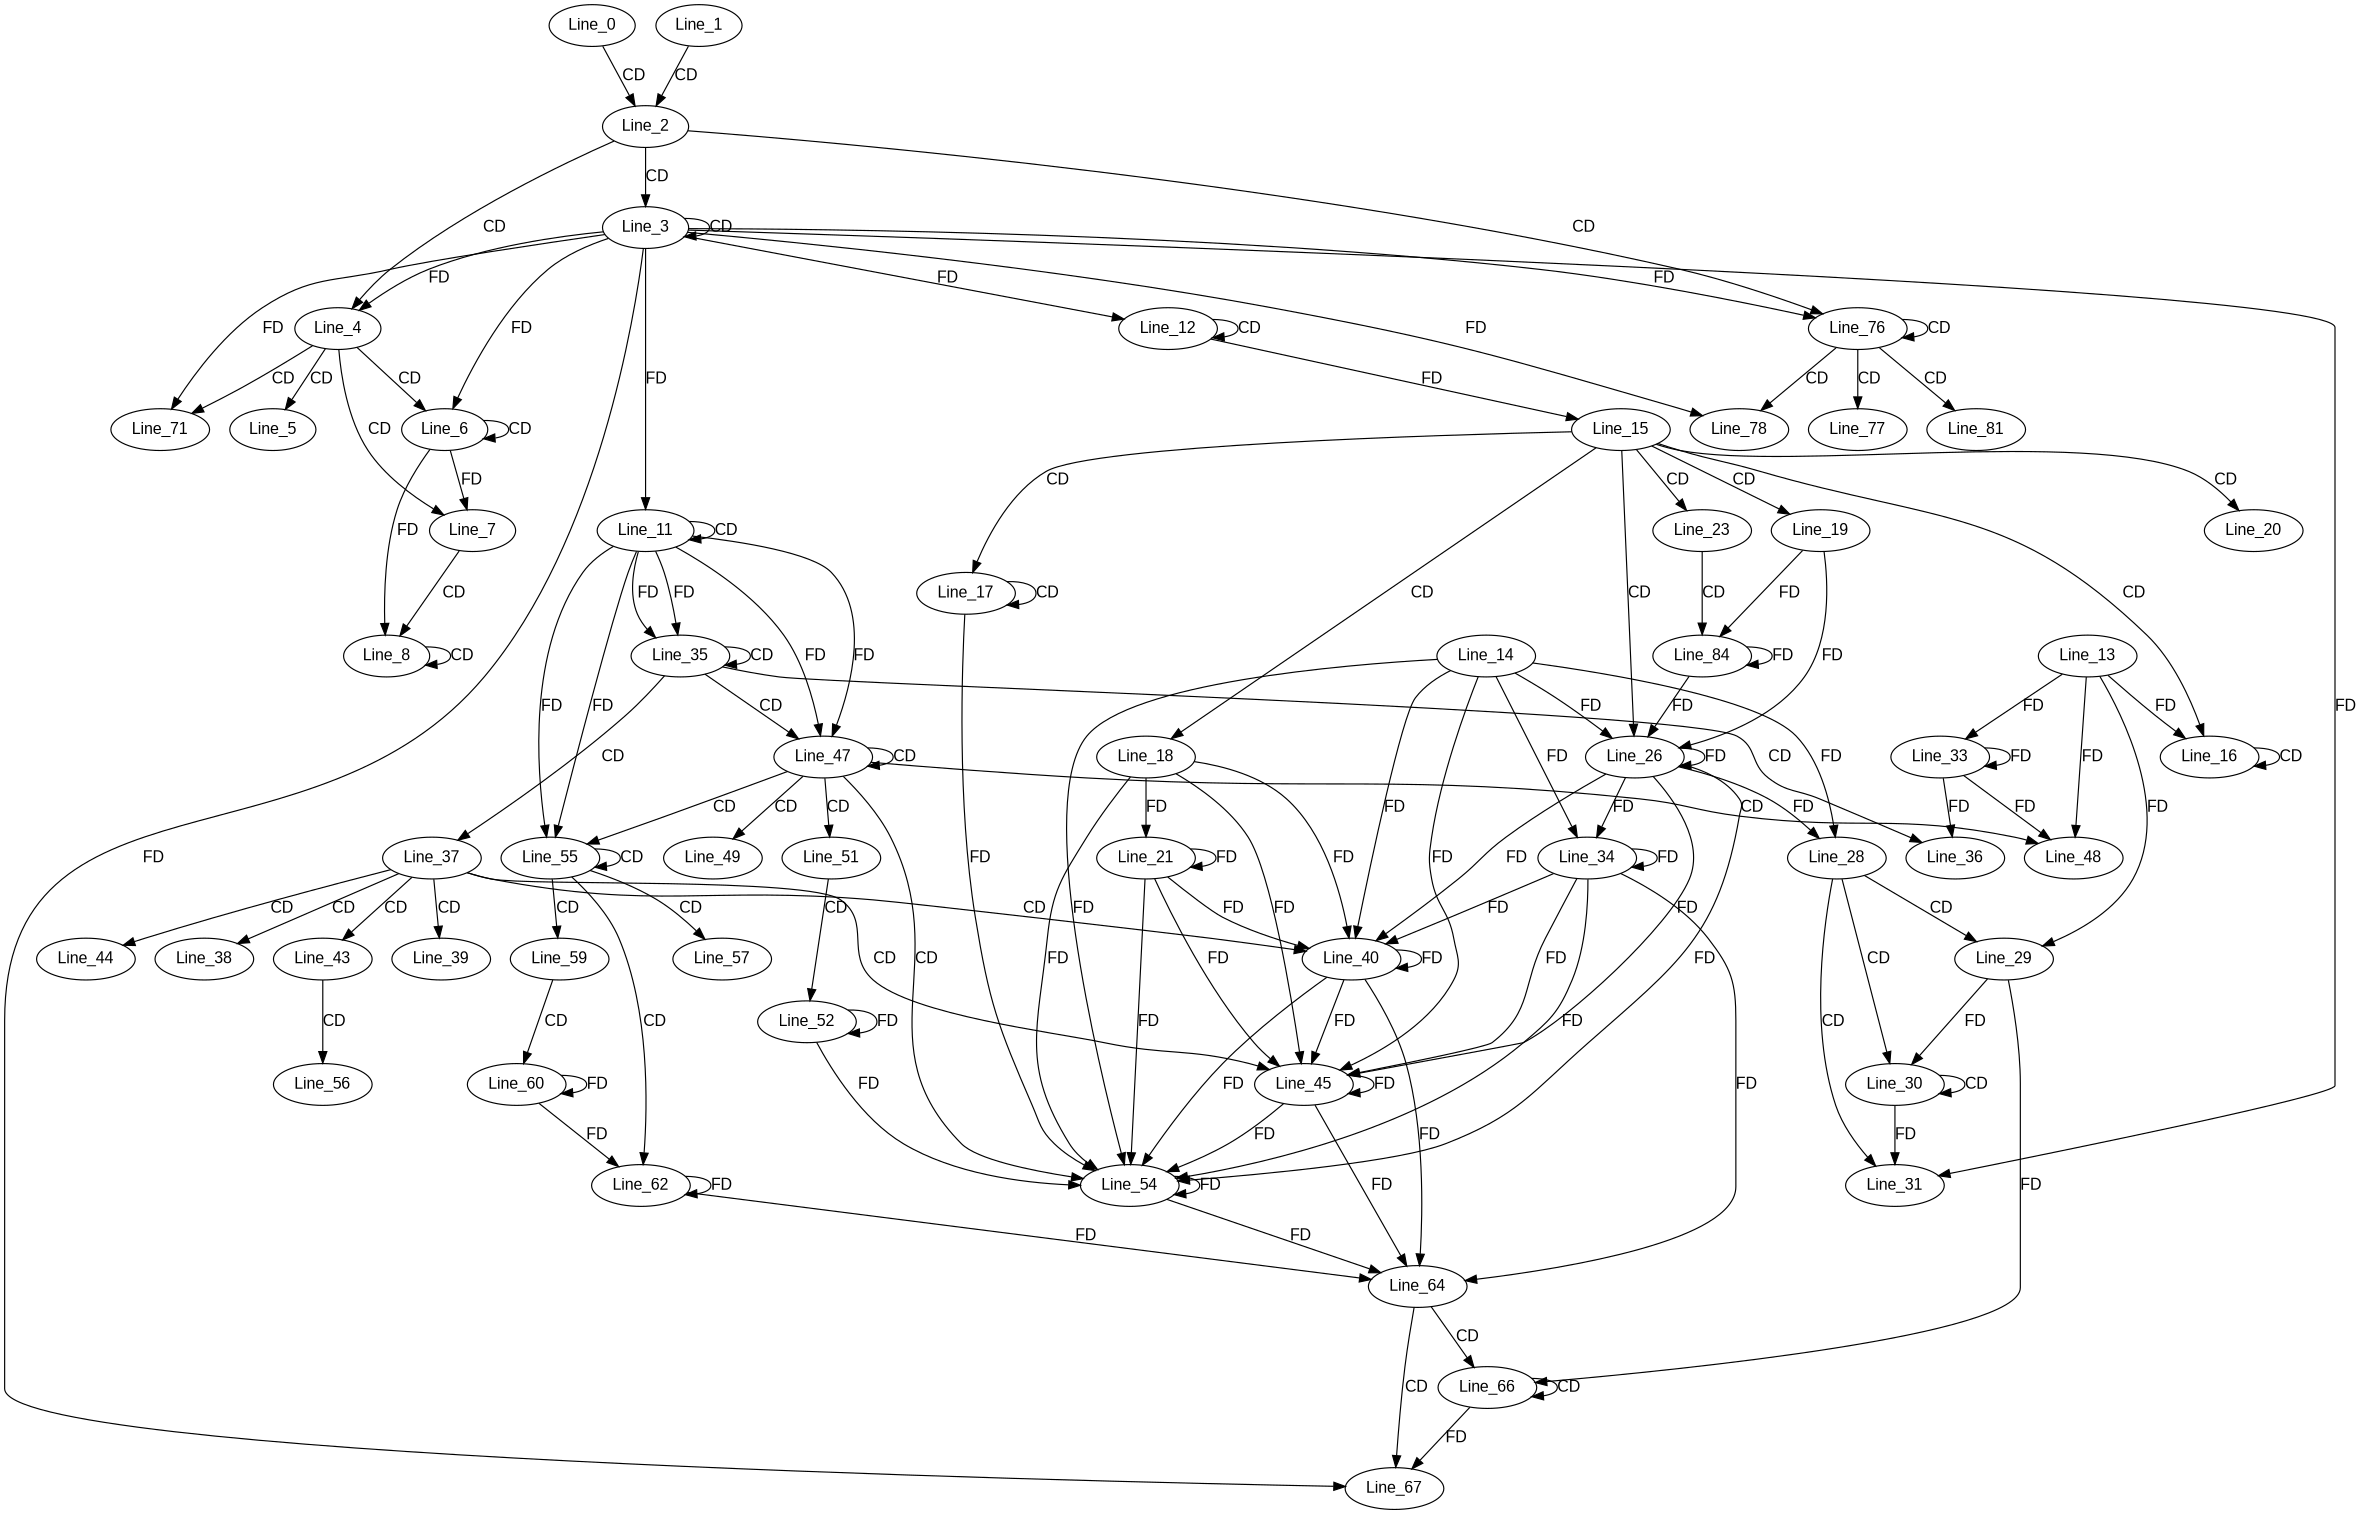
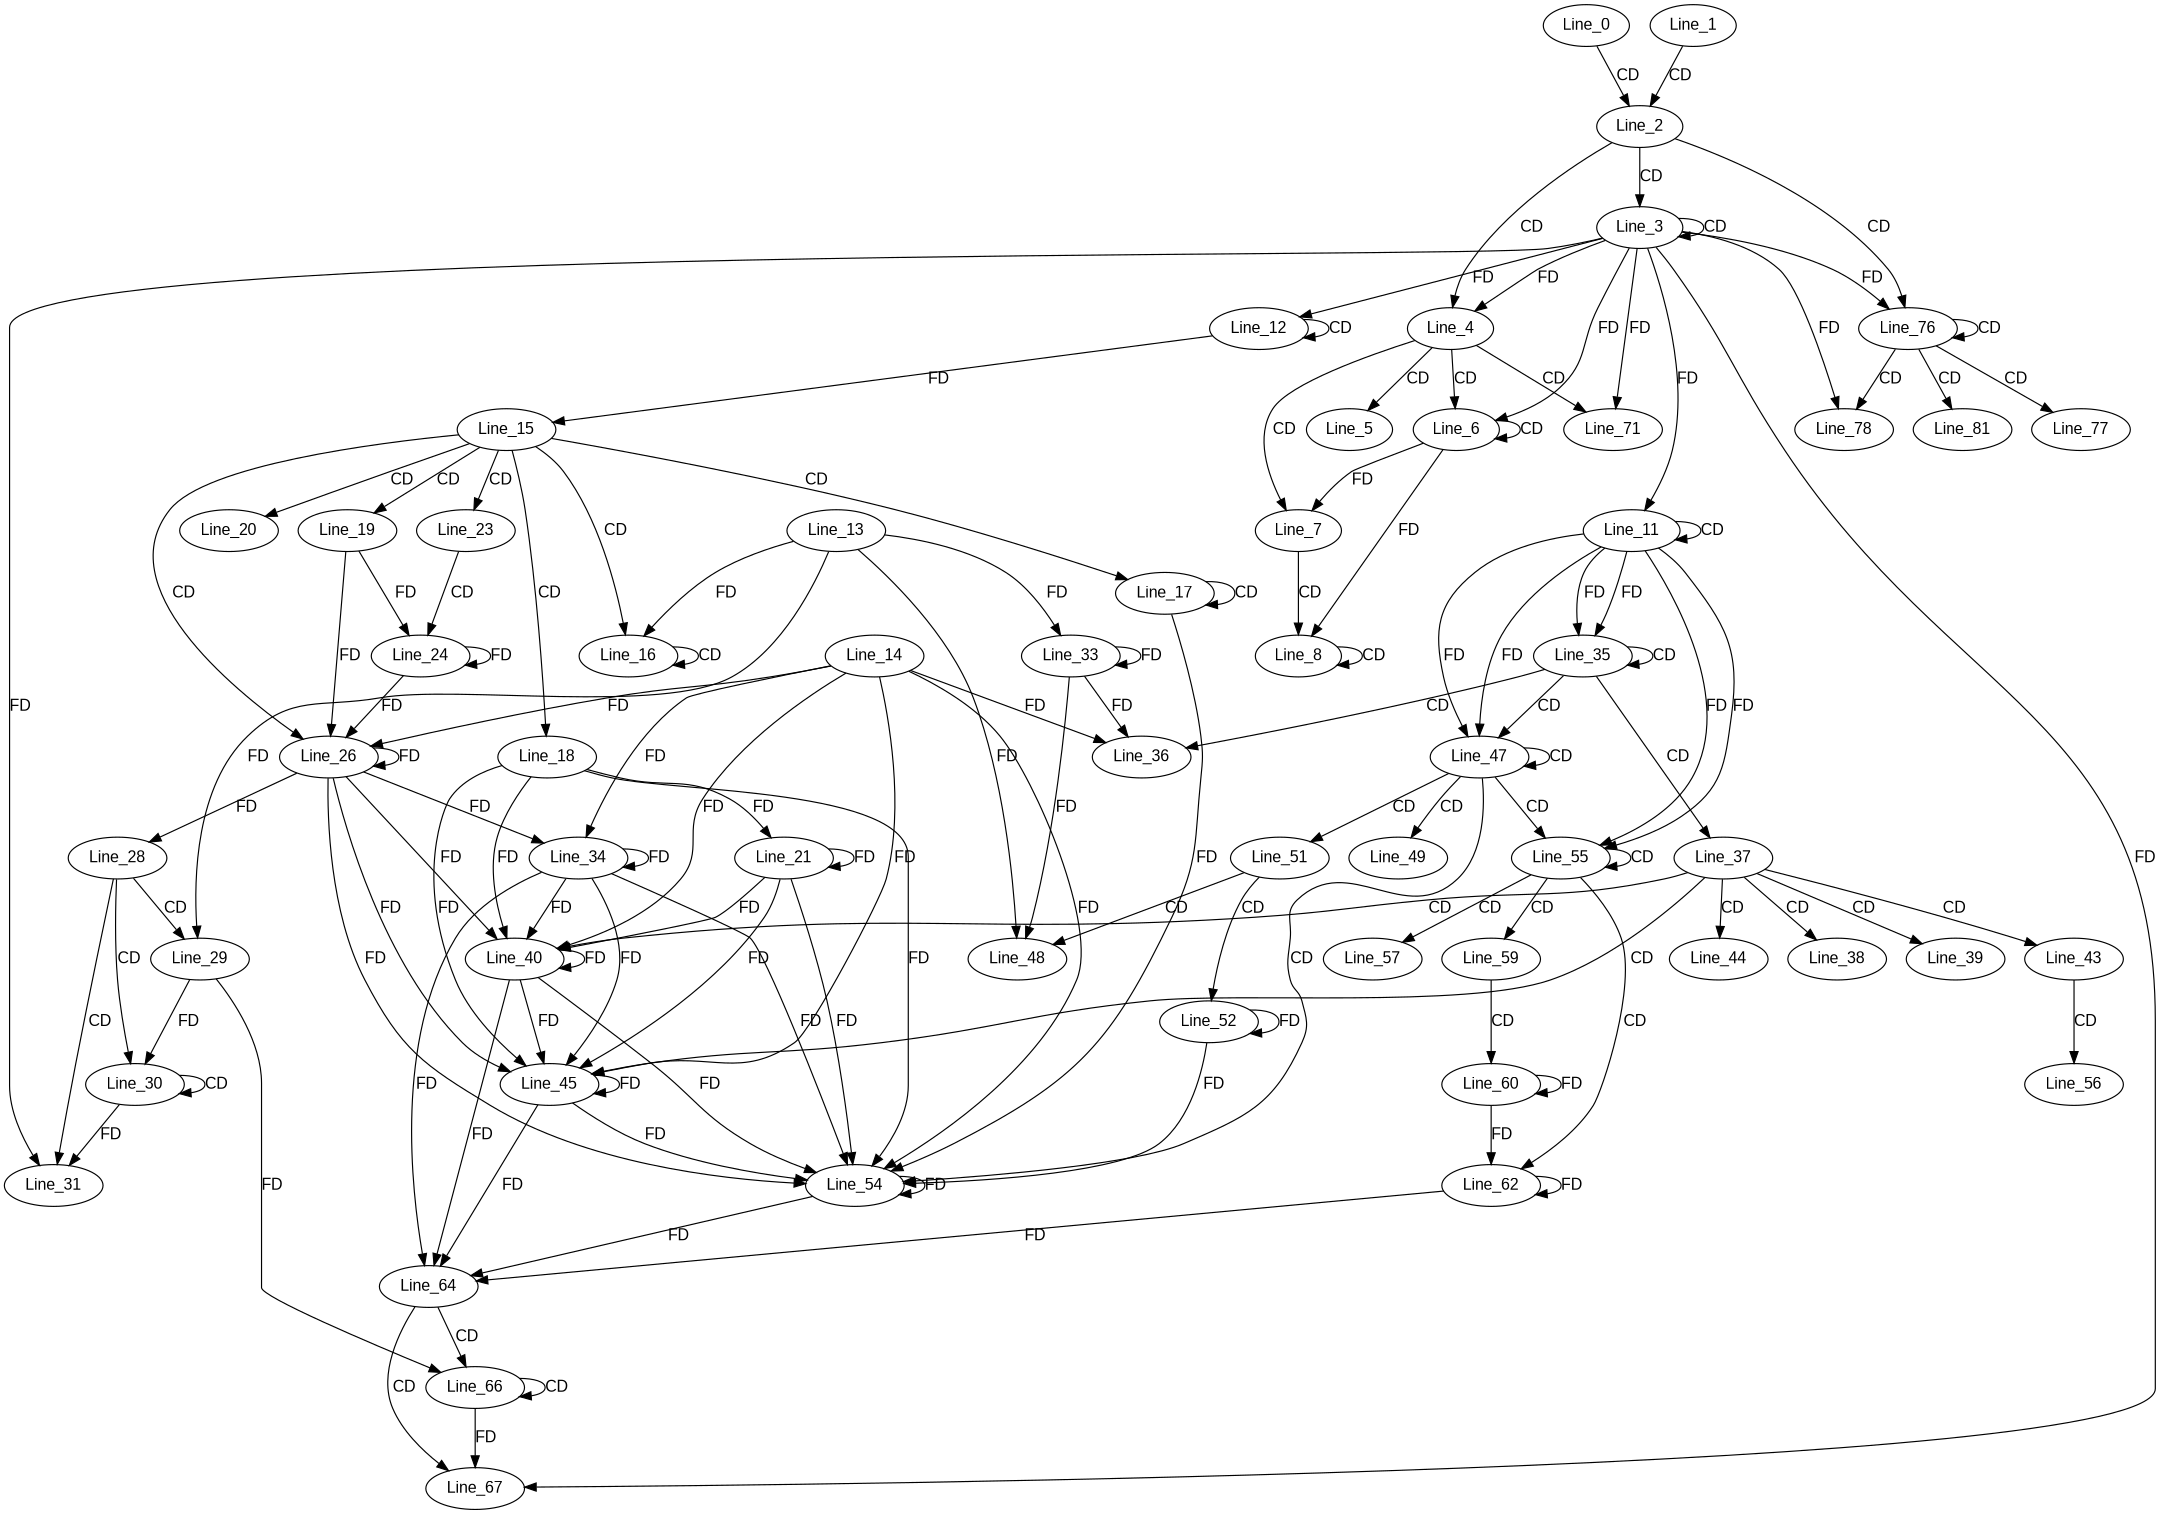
(1702, 656) -> (421, 656)
(1716, 699) -> (1003, 705)
(1450, 786) -> (1154, 907)
